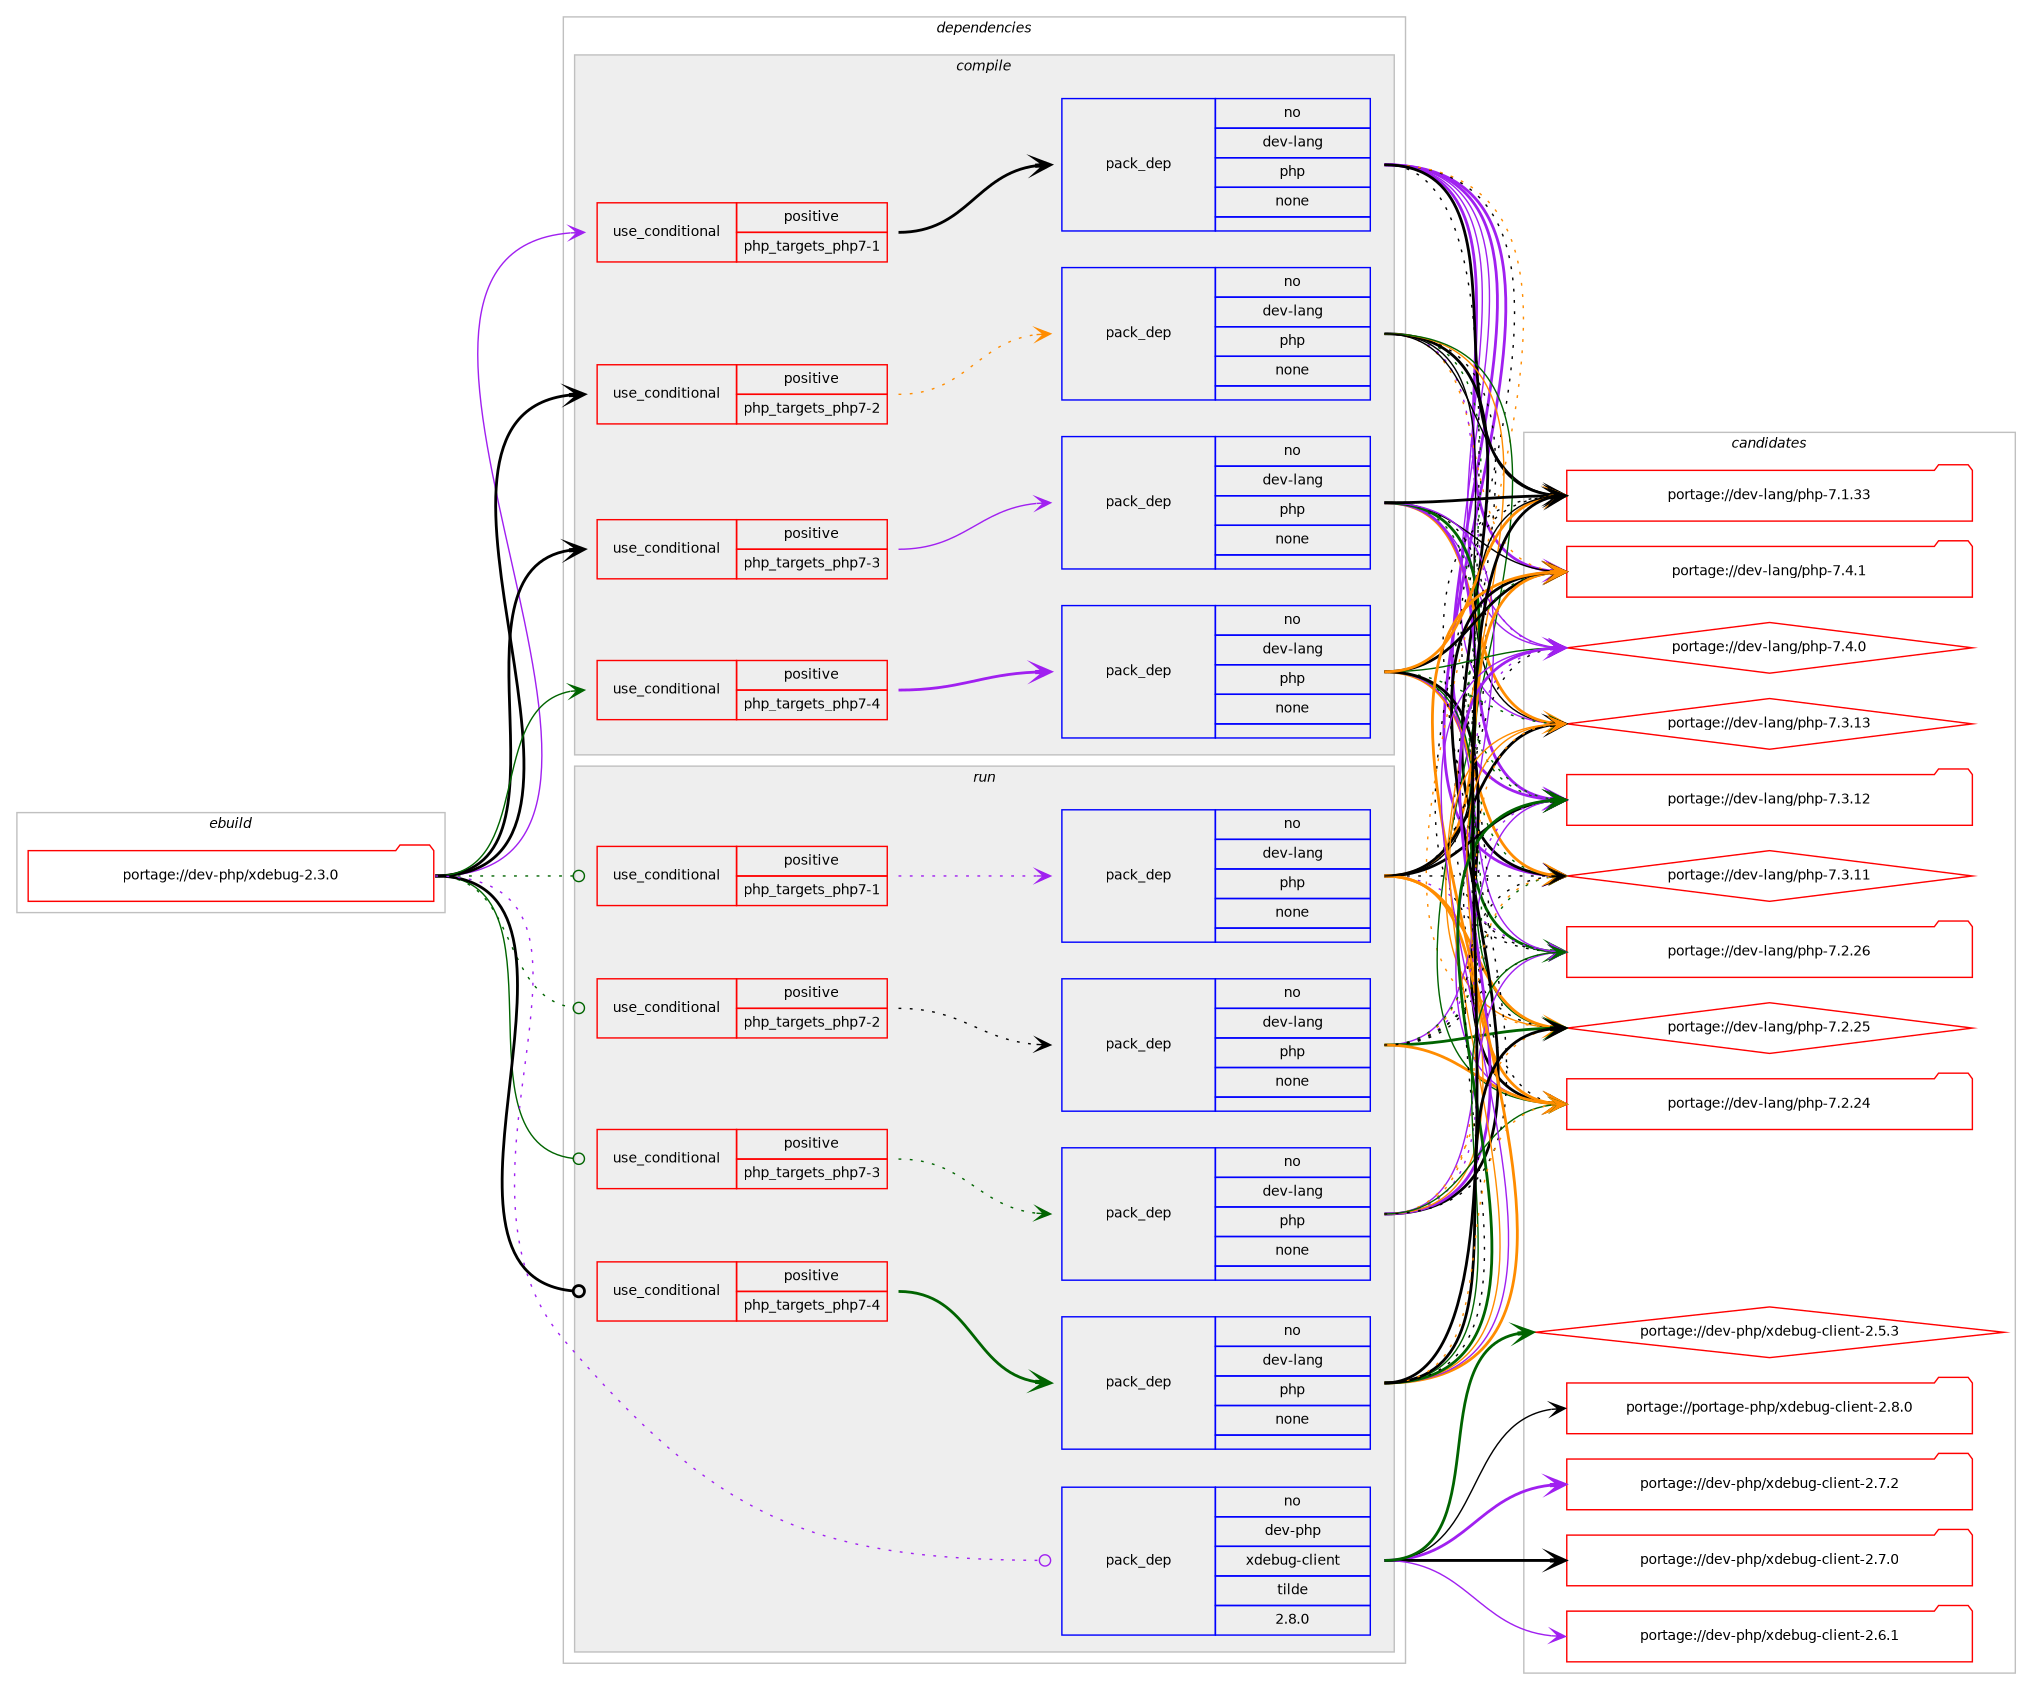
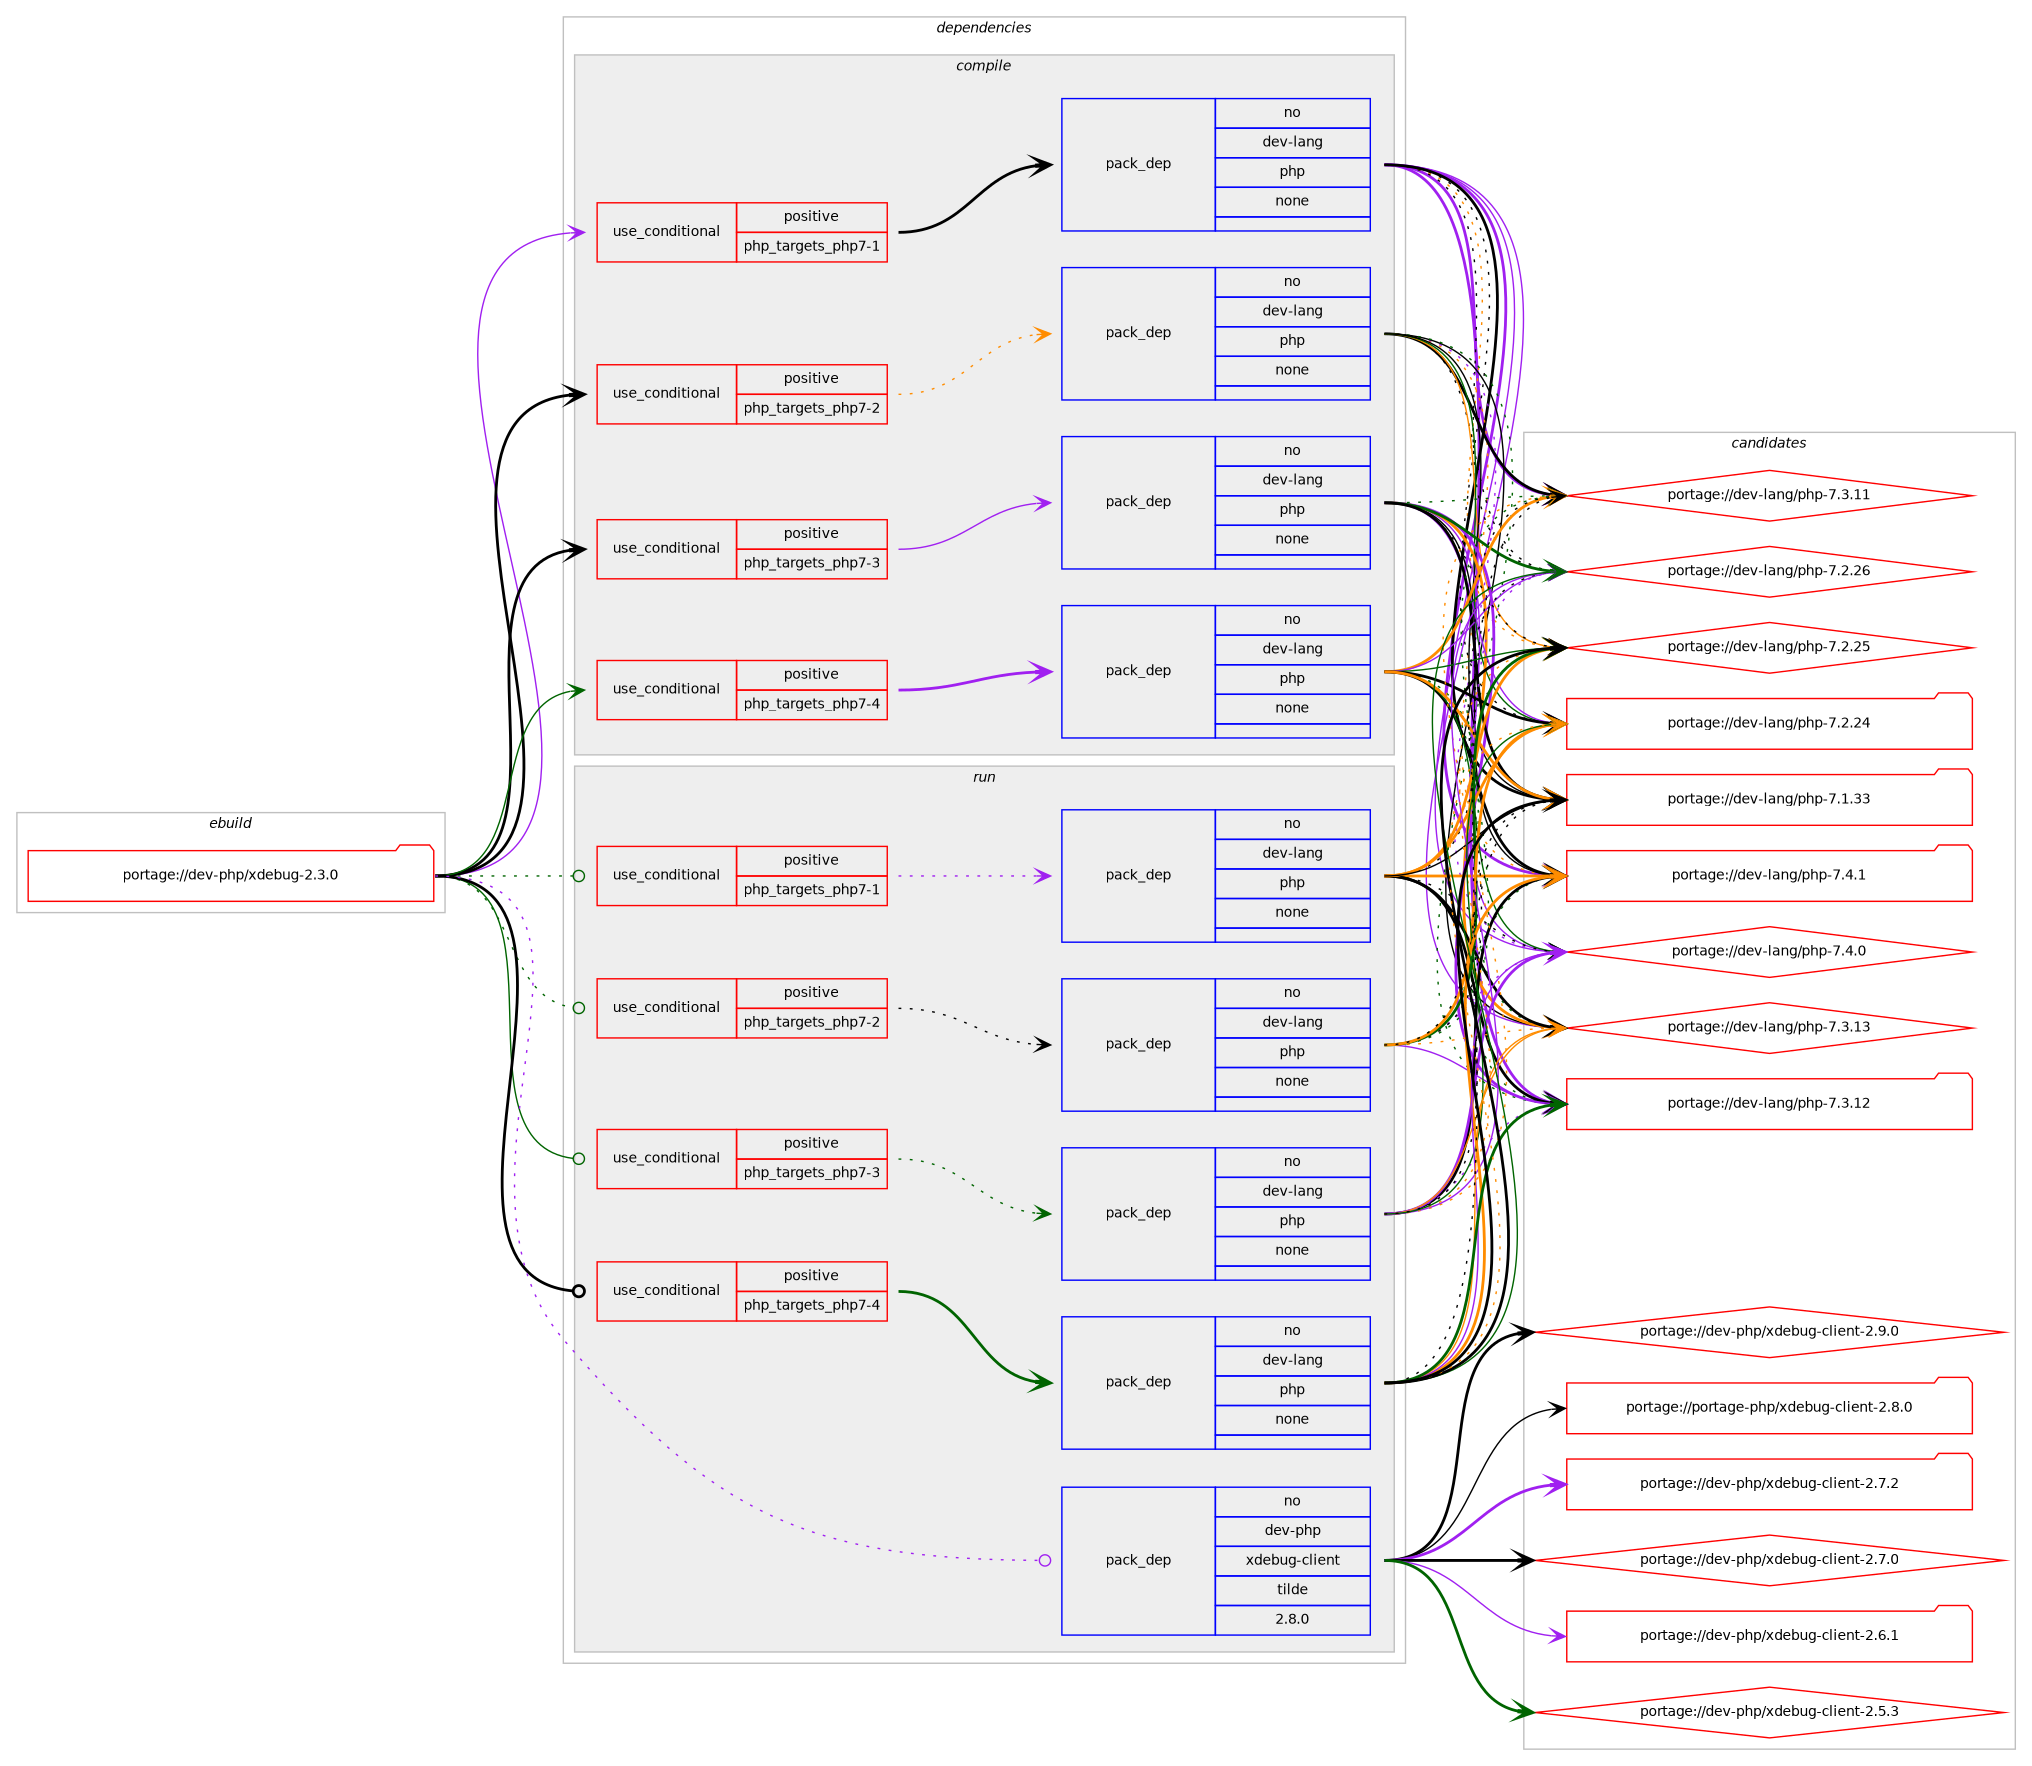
(1770, 952) -> (1770, 572)
none -> (1770, 1332)
(1770, 1560) -> (1770, 1560)
